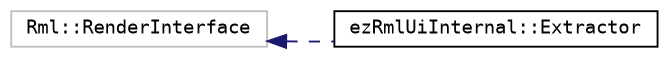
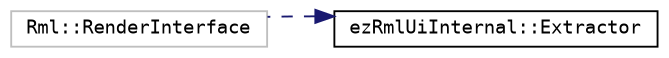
(310, 42) -> (291, 16)
